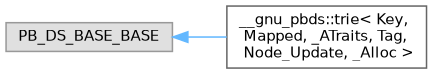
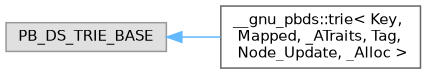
(89, 37) -> (86, 37)
